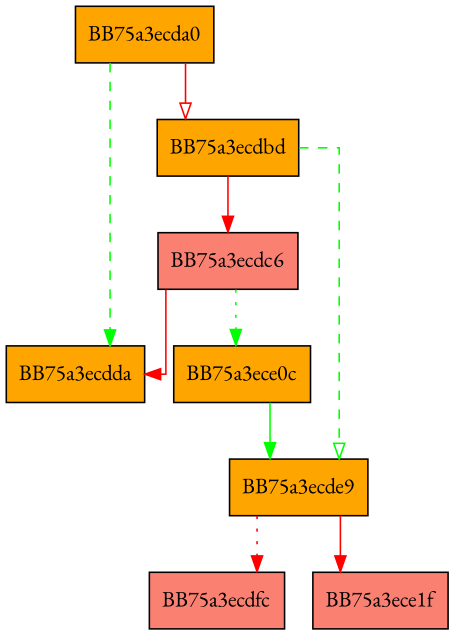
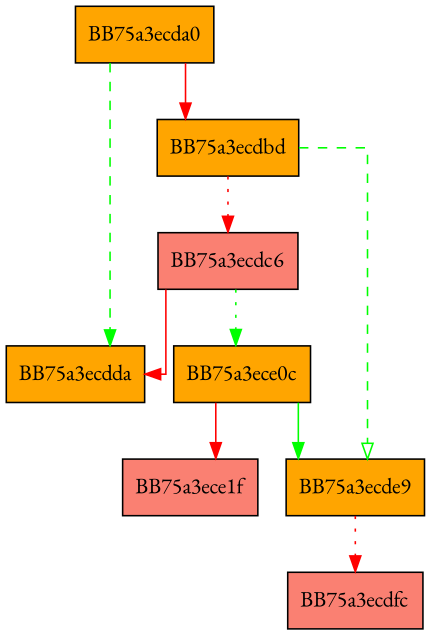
(186, 83) -> (186, 83)
(228, 196) -> (228, 196)
(340, 536) -> (216, 423)
